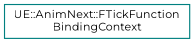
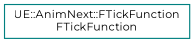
(97, 21) -> (97, 21)
